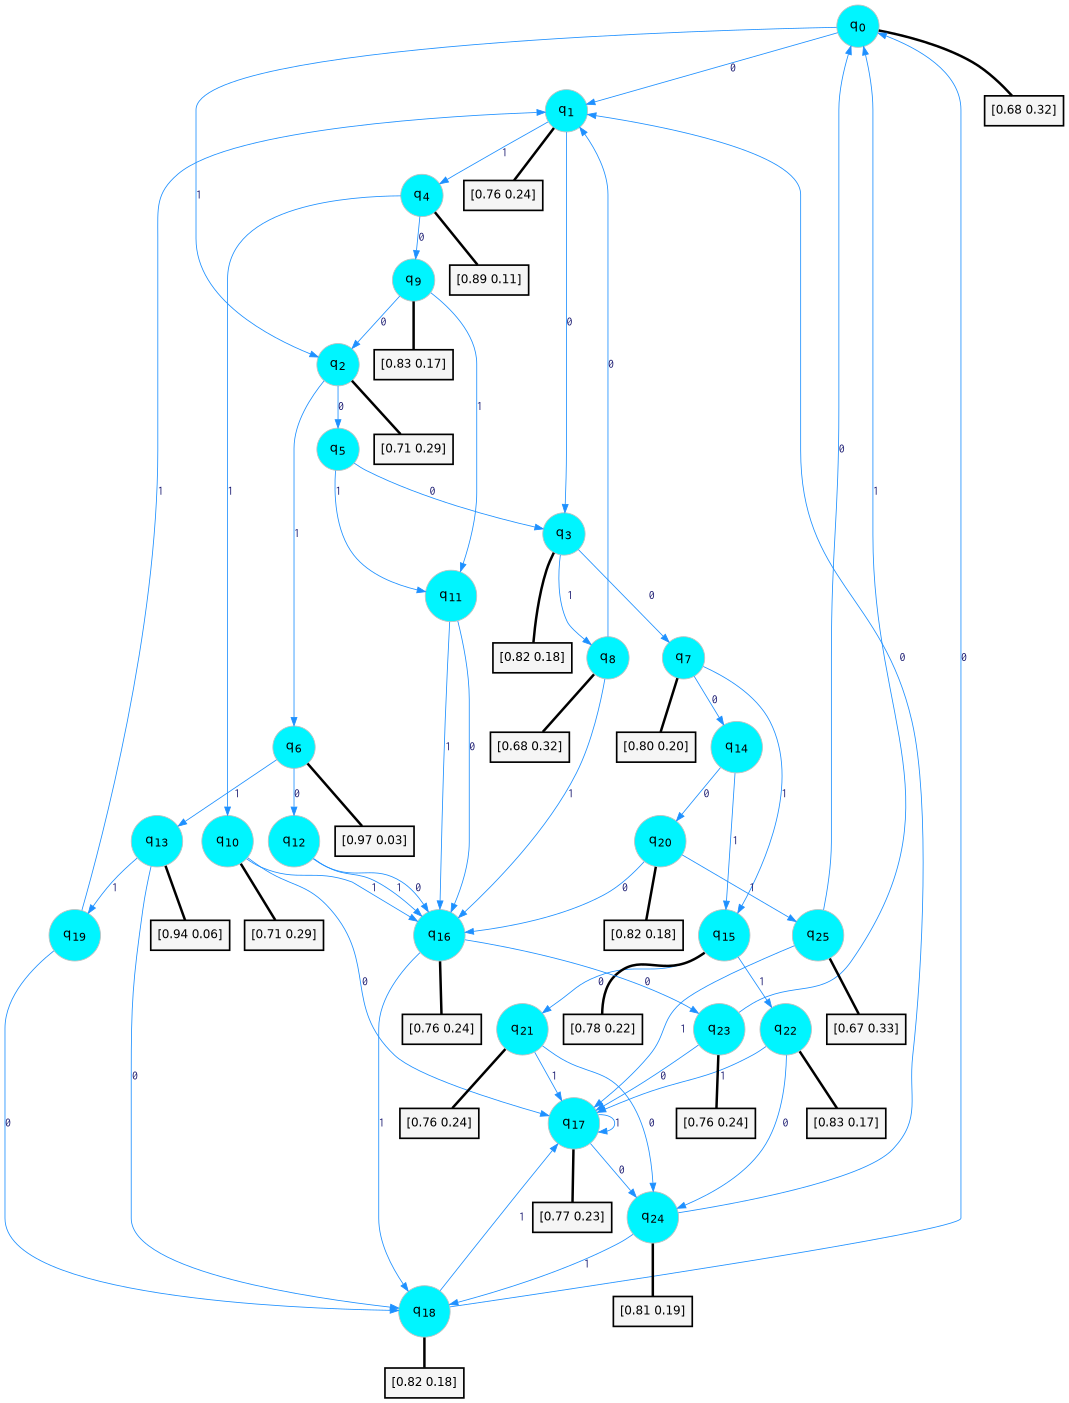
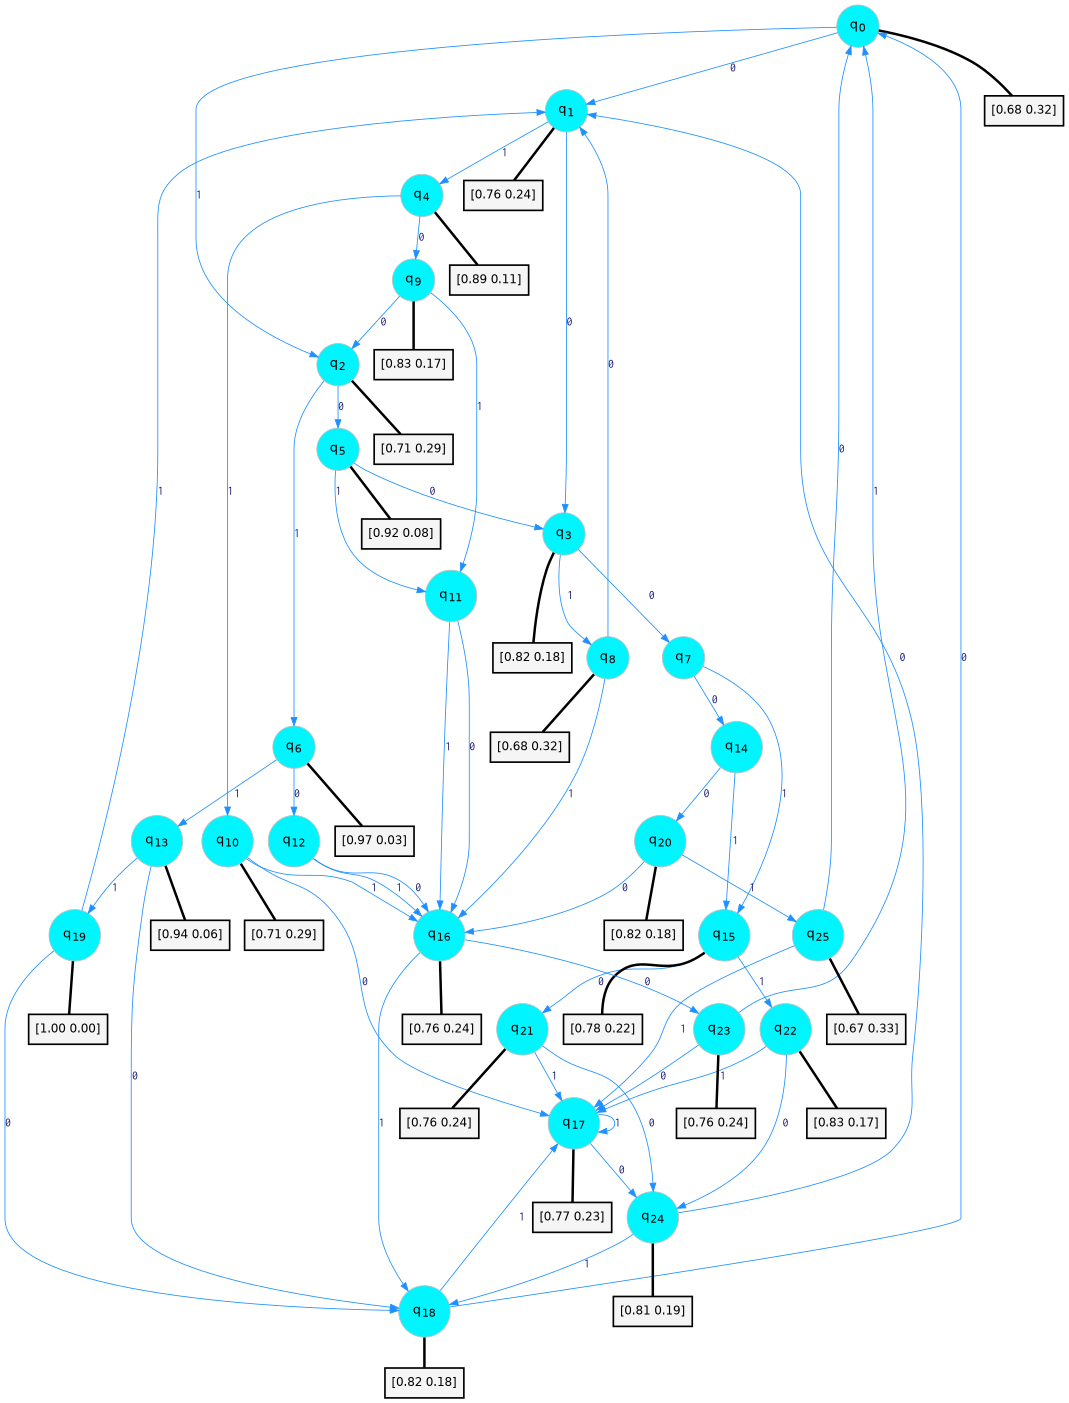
none -> (401, 534)
(656, 747) -> none
none -> (68, 1029)
